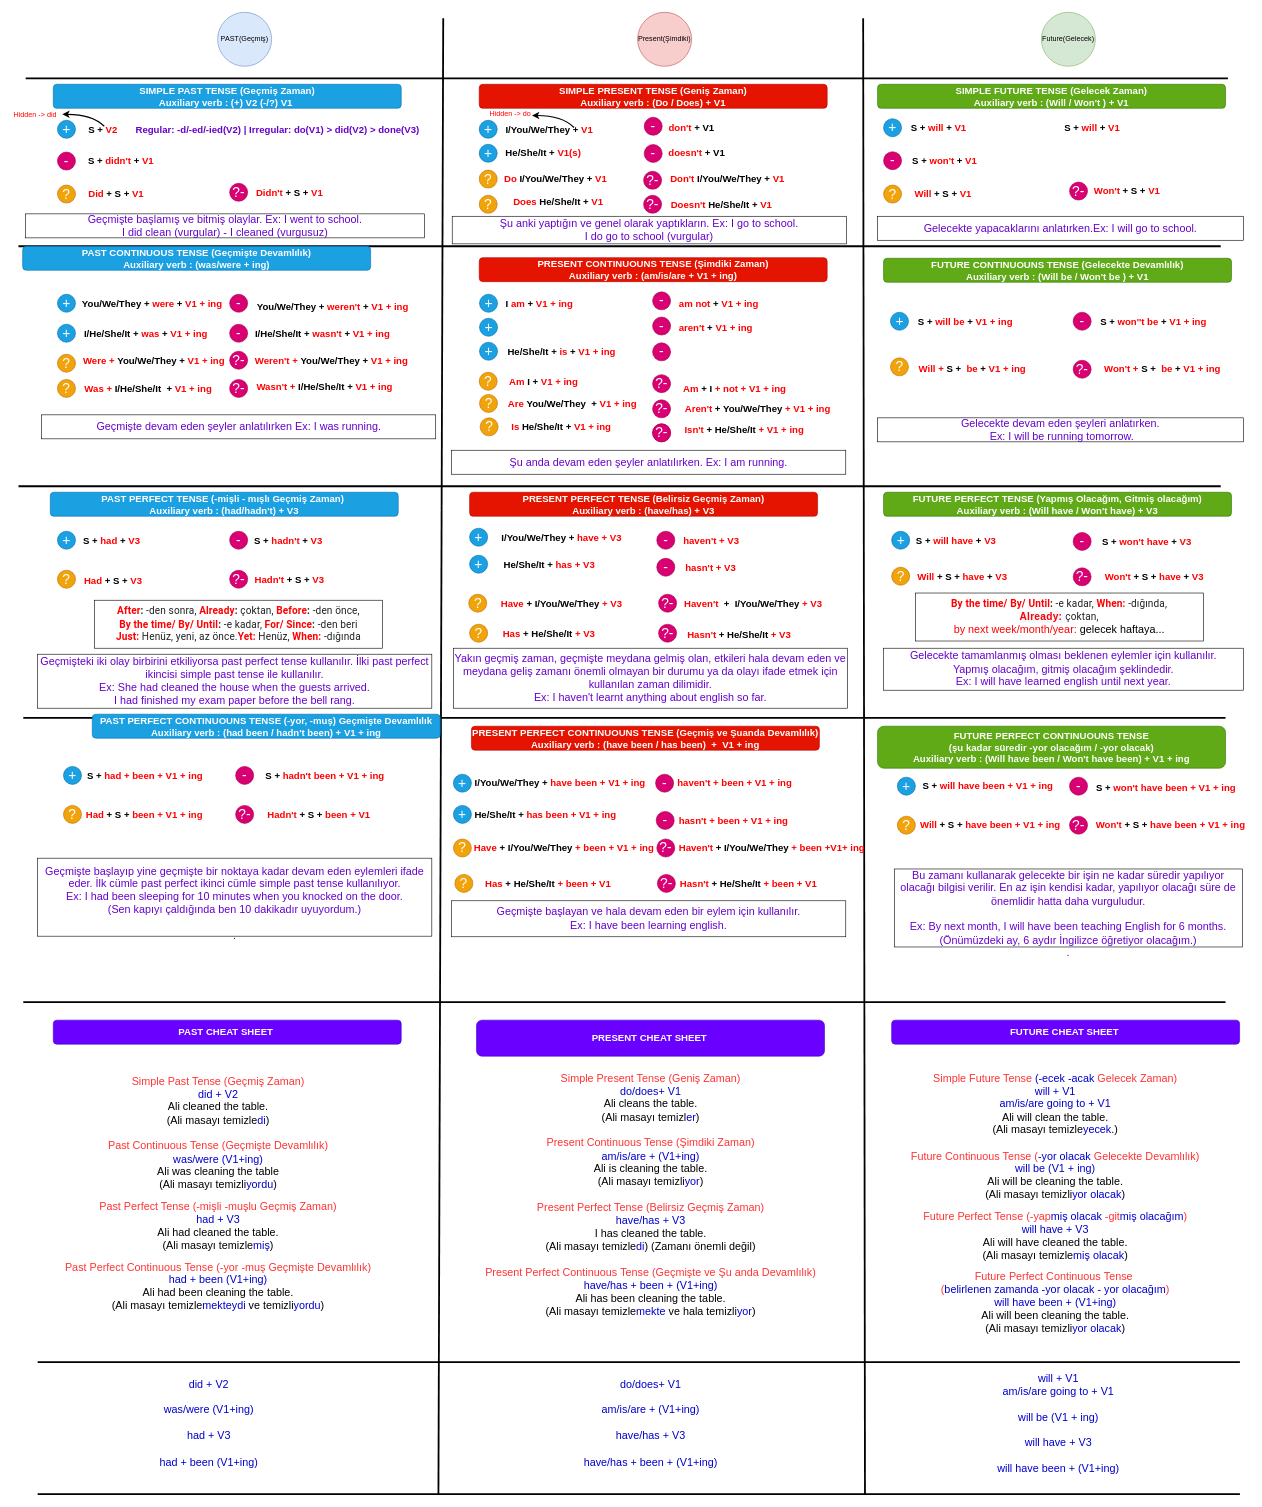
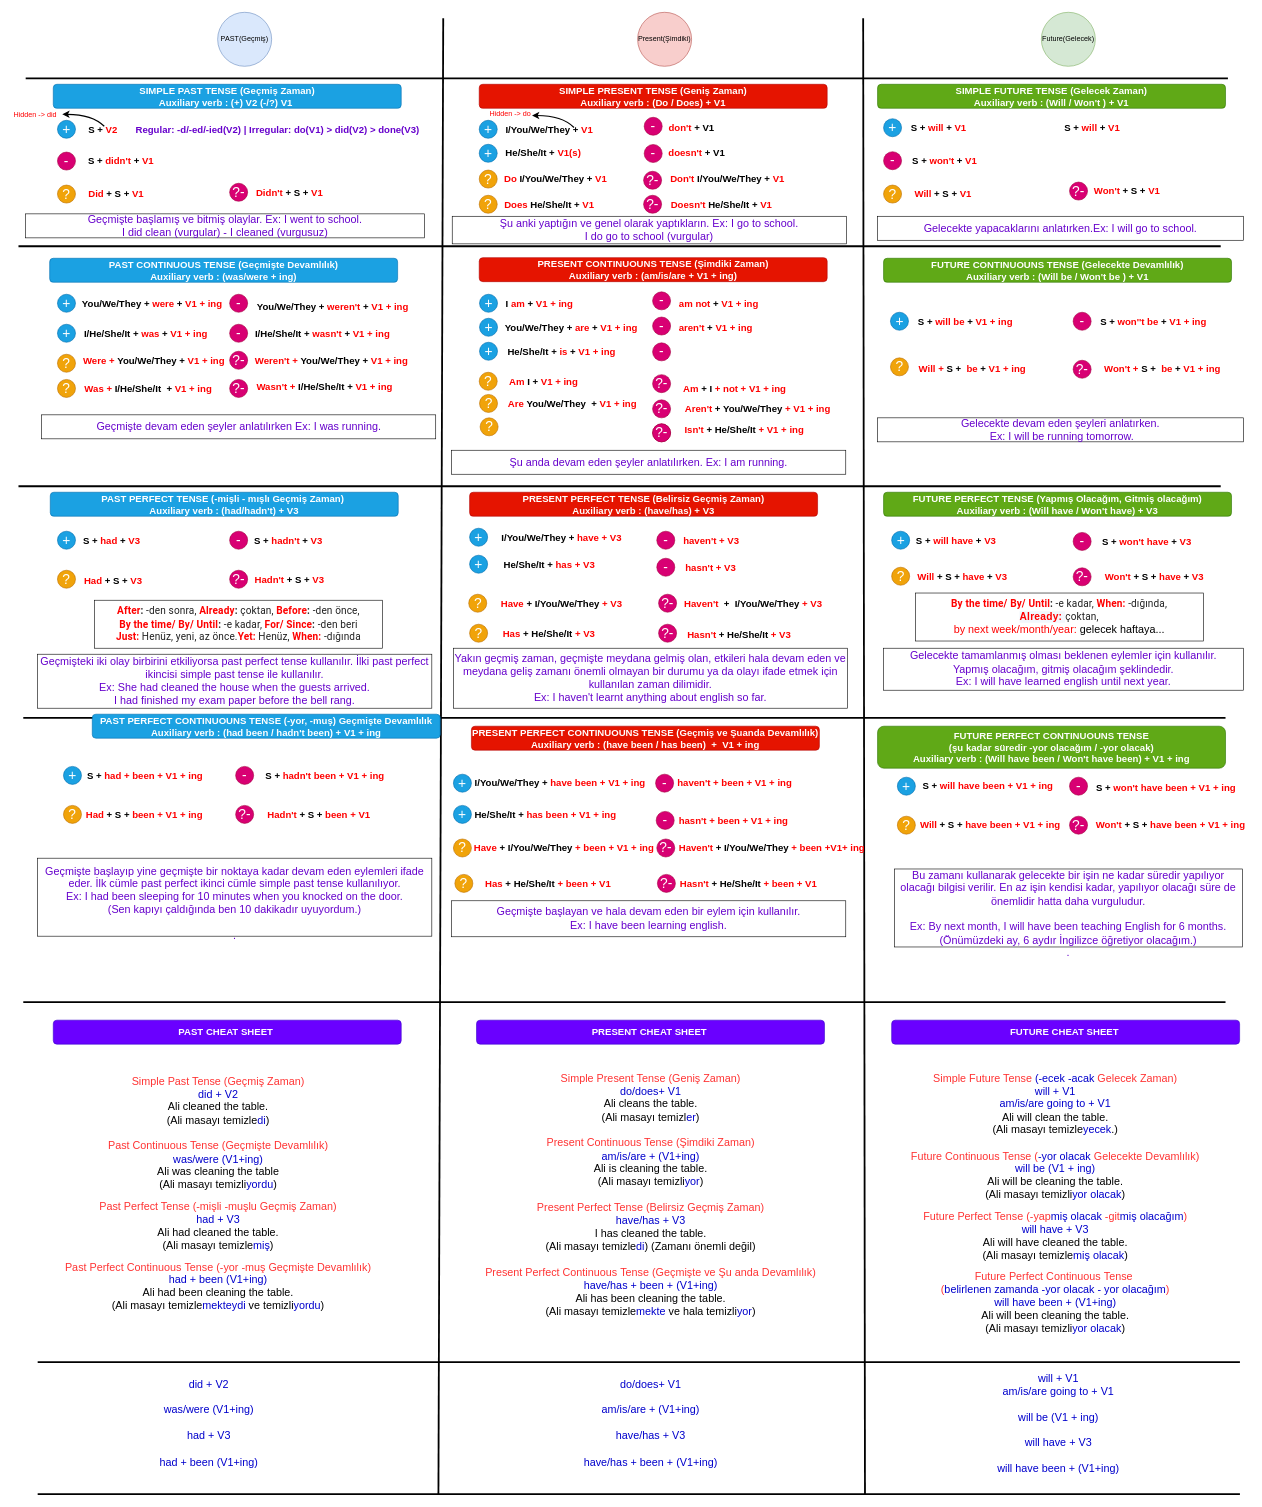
(558, 201) -> (549, 204)
(197, 258) -> (224, 270)
none -> (571, 327)
(561, 427) -> none
(650, 1038) -> (650, 1032)
